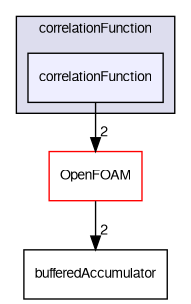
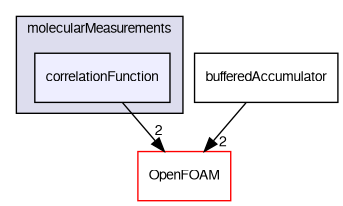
(96, 29) -> (100, 29)
(96, 219) -> (230, 122)
